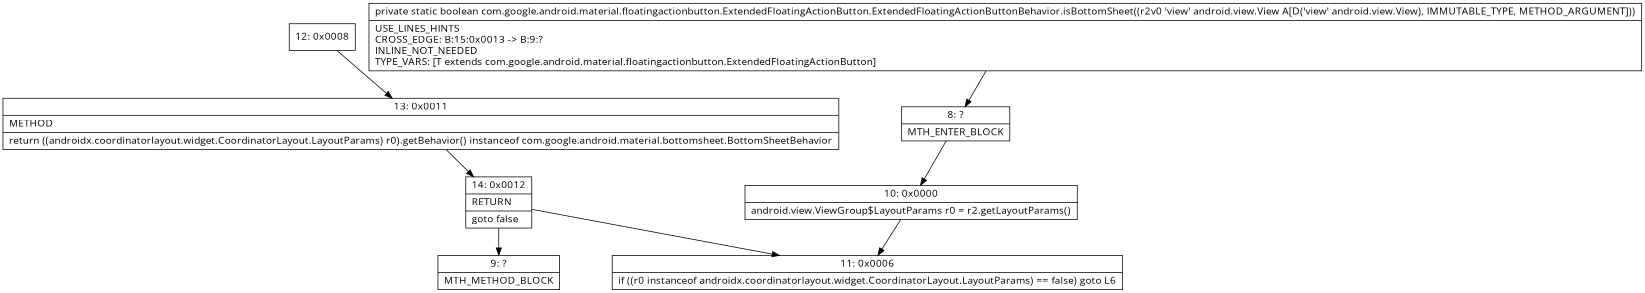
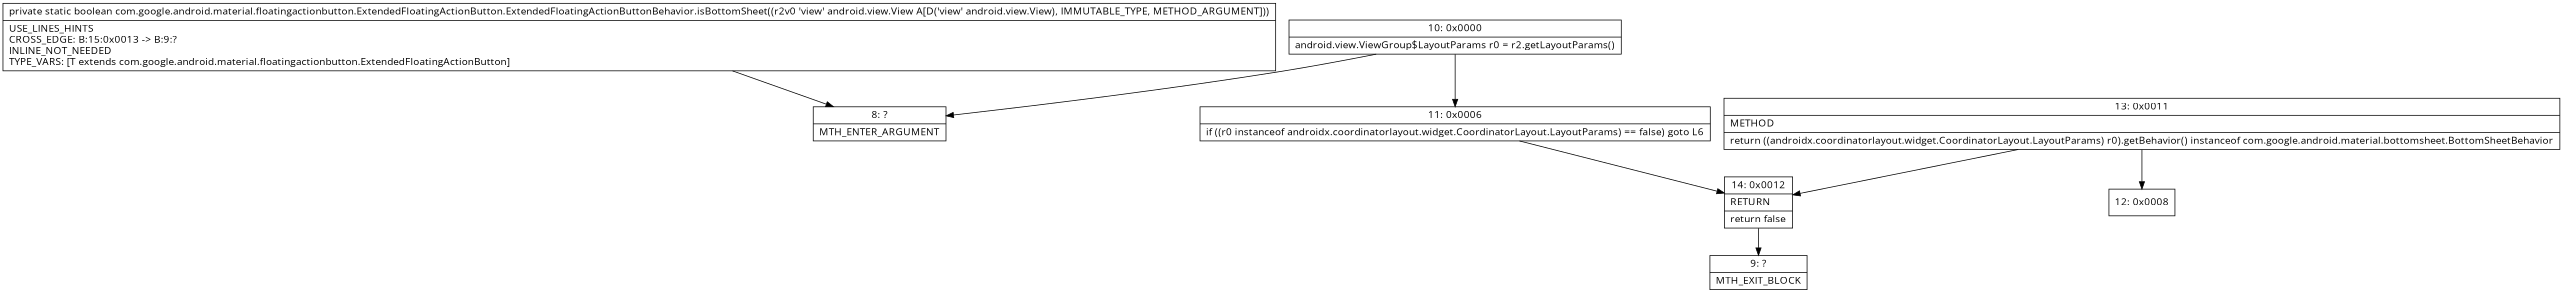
(362, 72) -> (2142, 166)
(956, 132) -> (880, 132)
(935, 160) -> (1165, 88)
(495, 219) -> (1758, 219)
(652, 232) -> (1618, 166)
(499, 281) -> (1758, 281)
